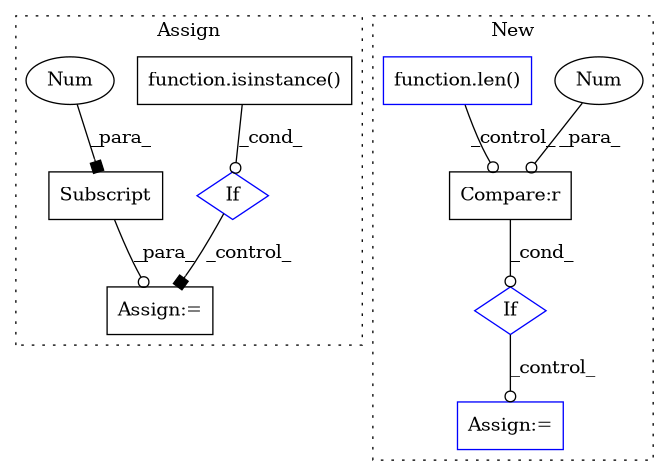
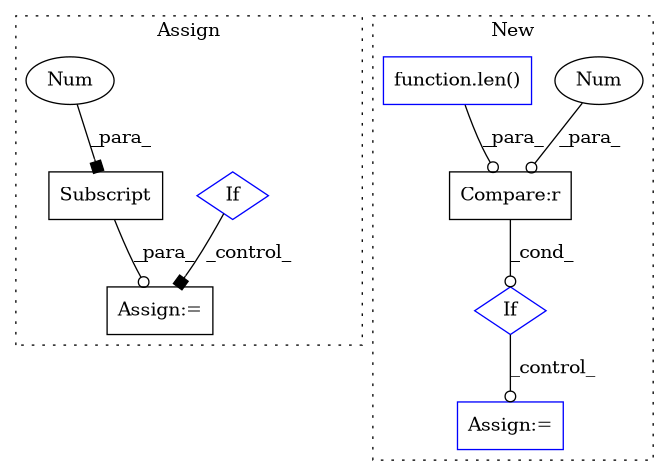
(245, 81) -> none
(513, 138) -> (513, 138)
